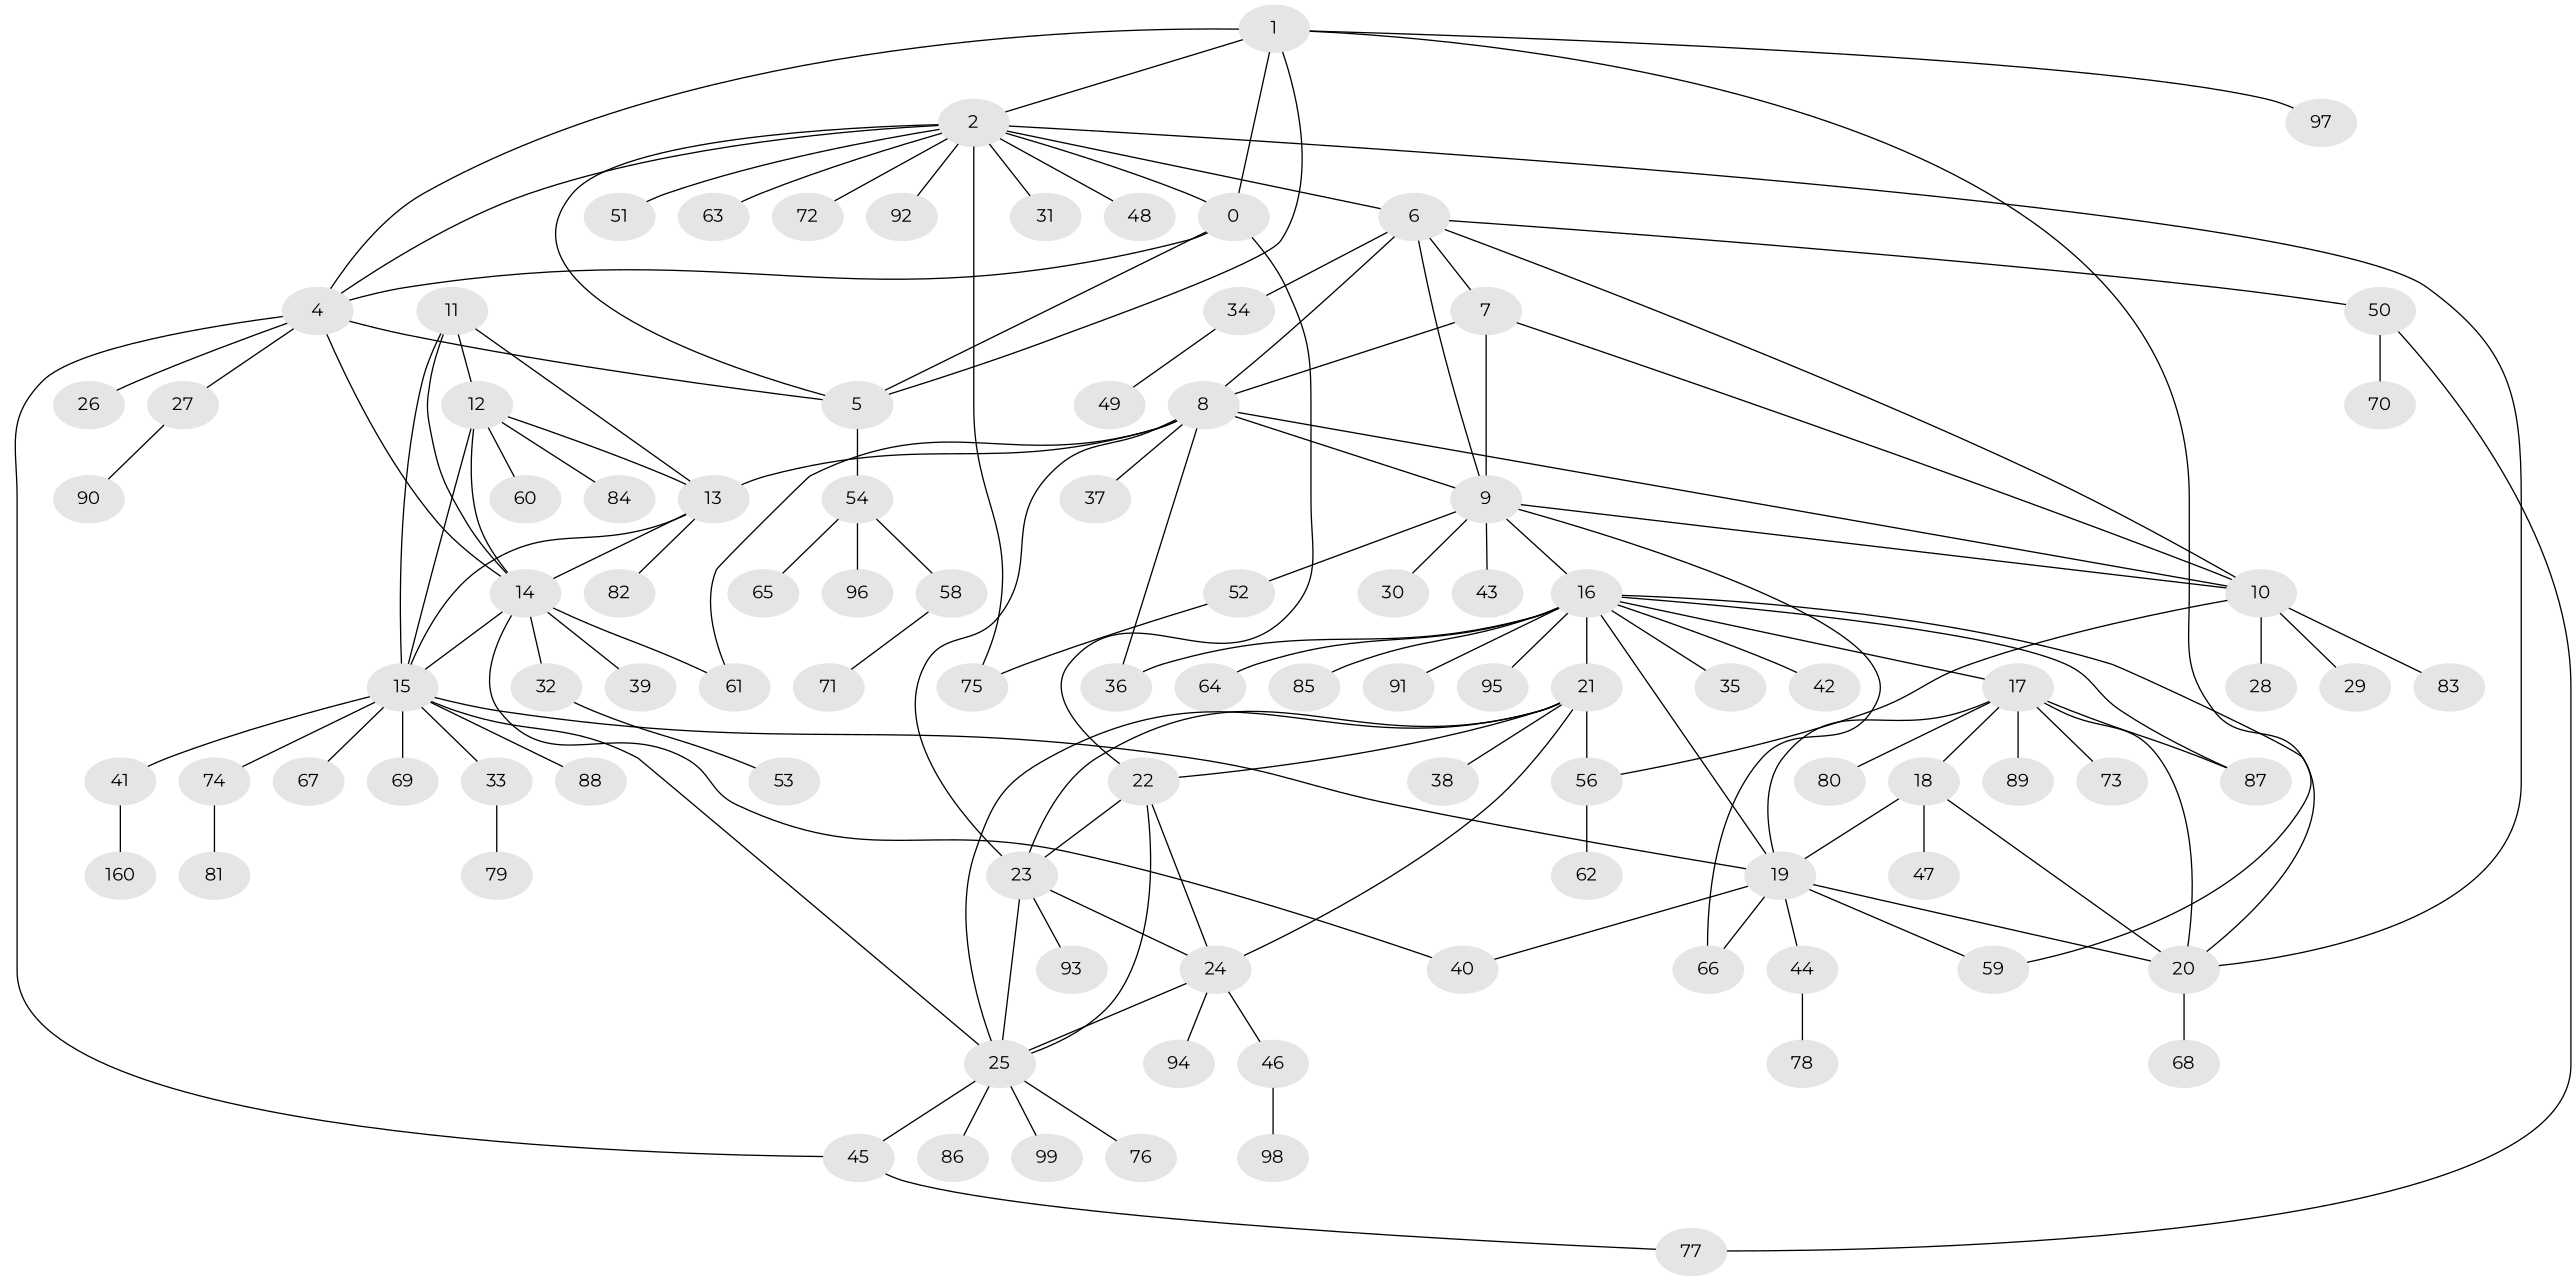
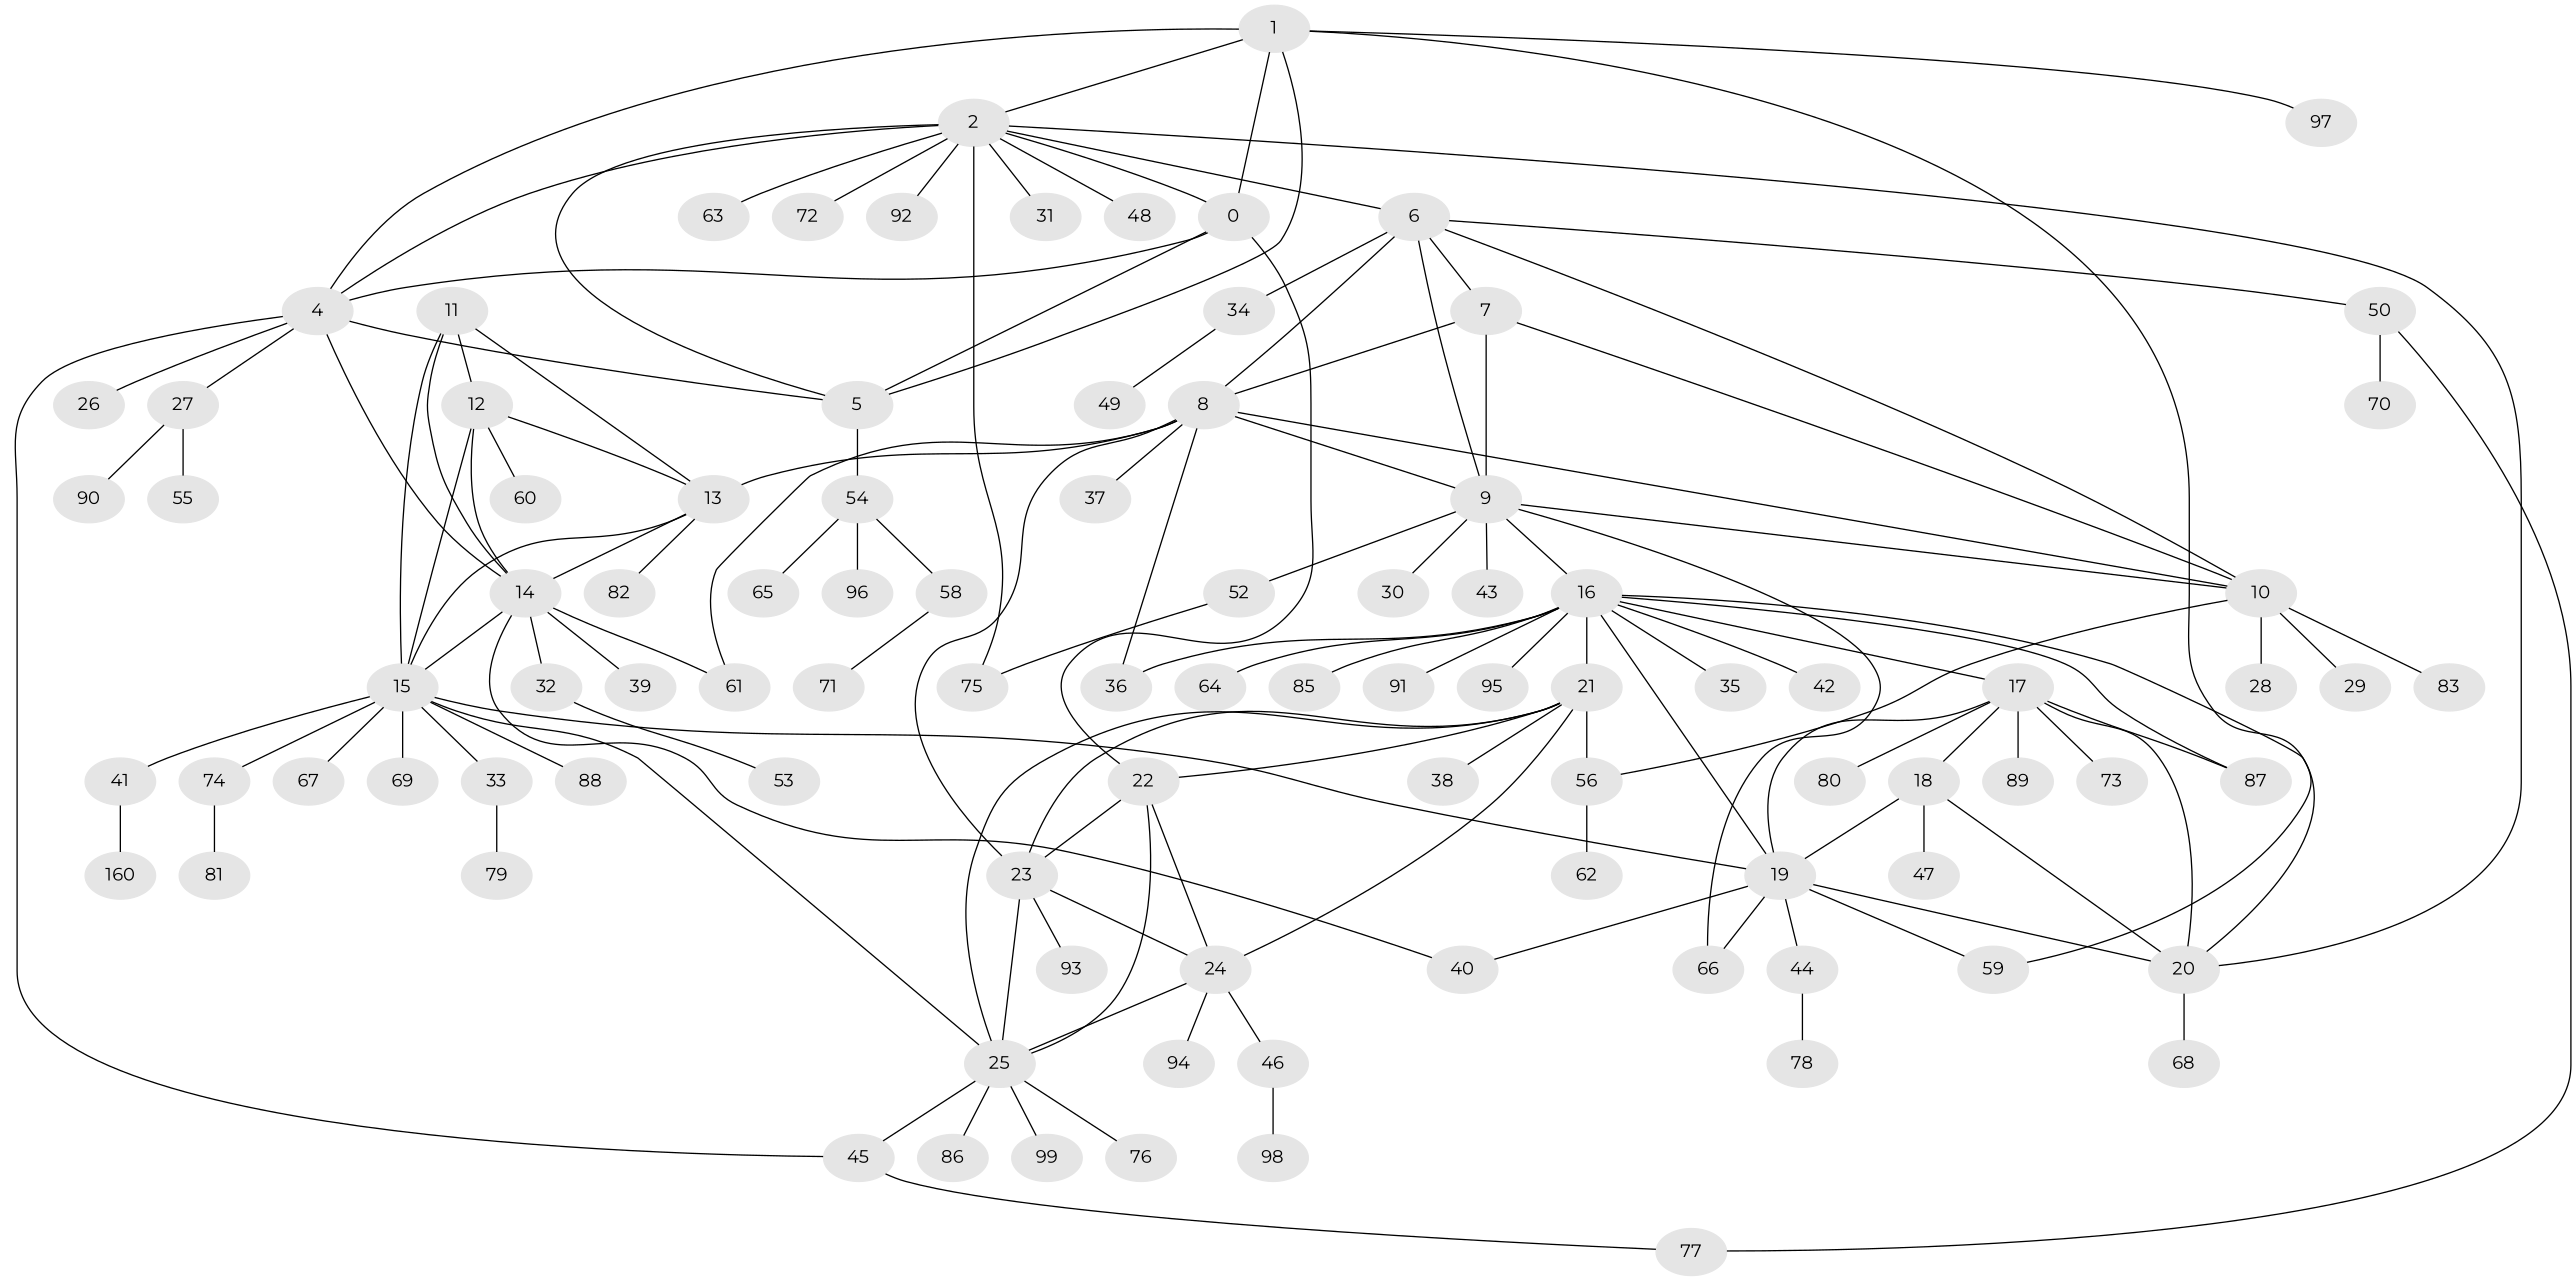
(620, 217) -> none
none -> (183, 499)
(620, 499) -> none
